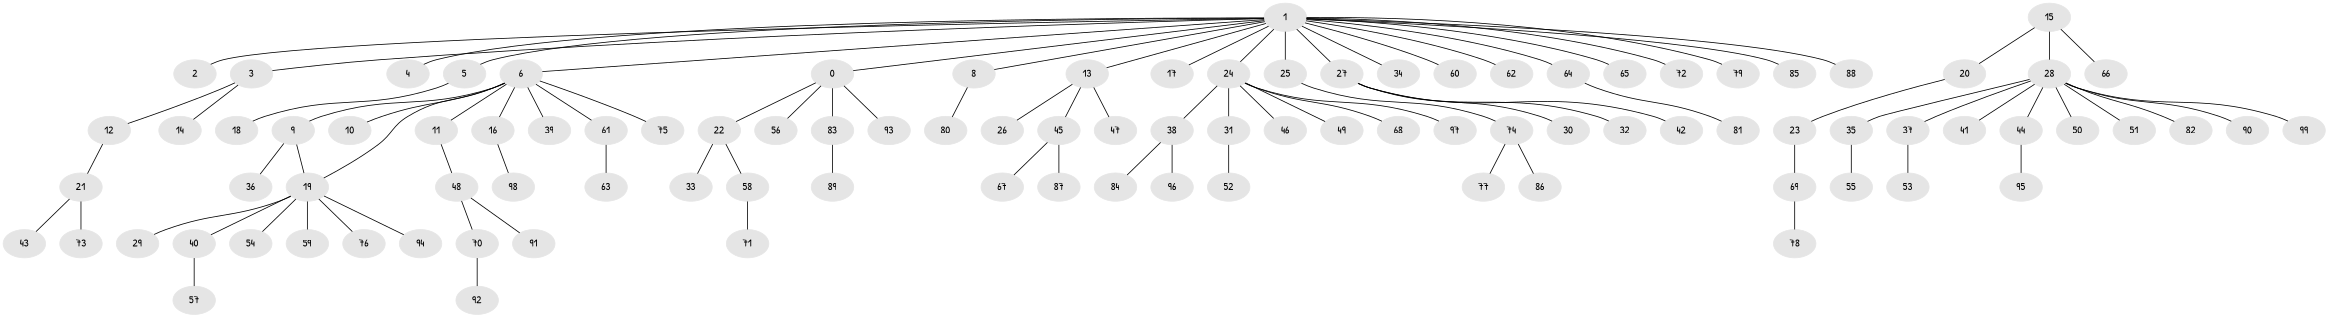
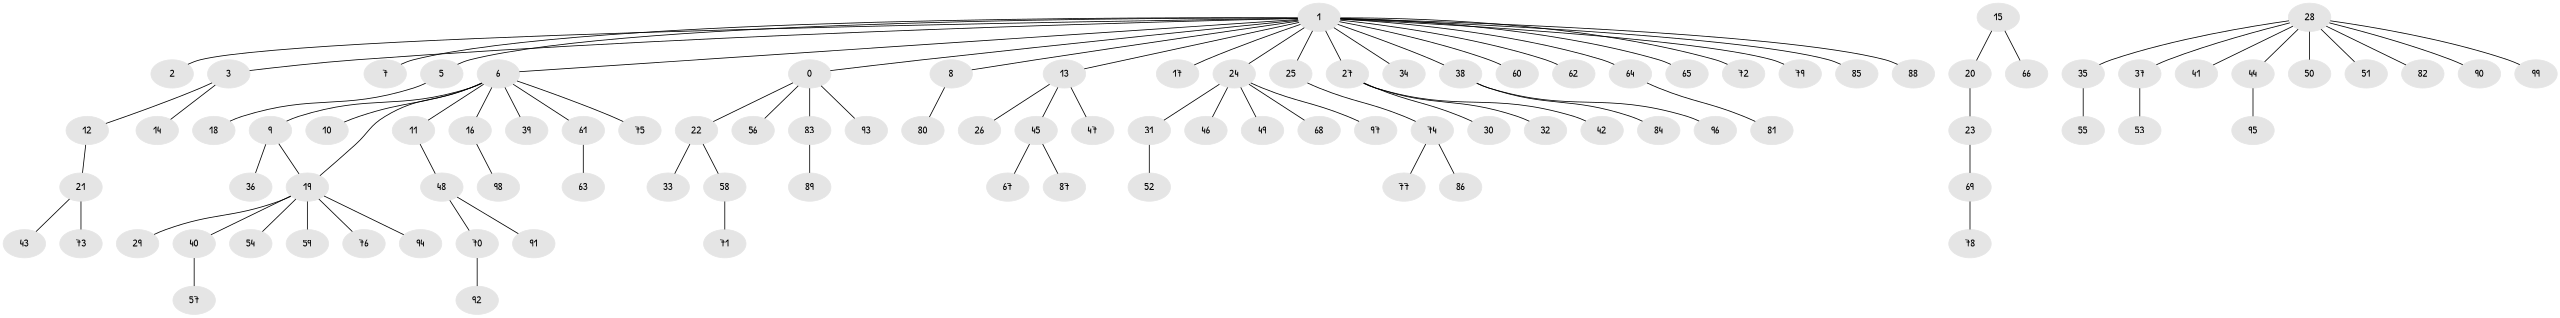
(2049, 46) -> none
(408, 74) -> (385, 74)
(1200, 102) -> (1391, 44)
